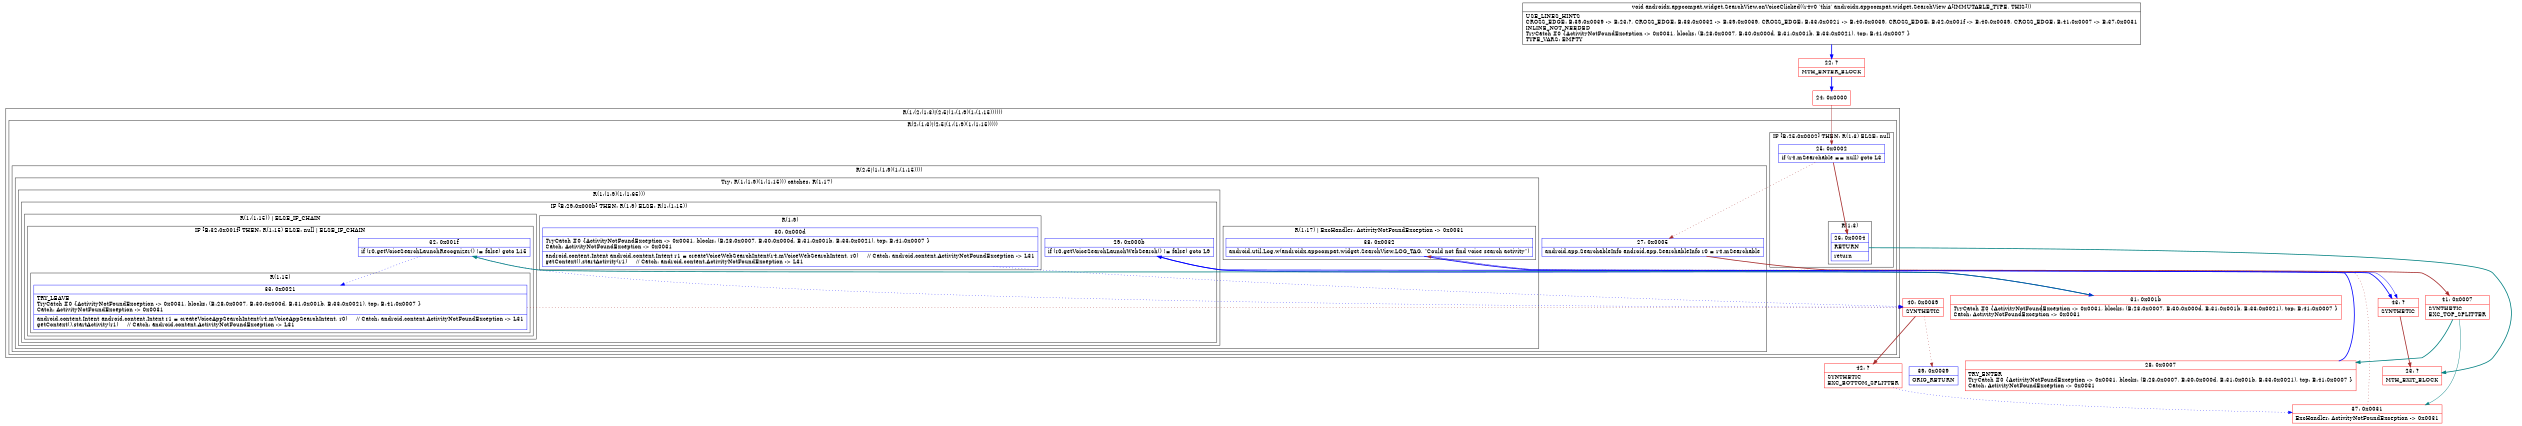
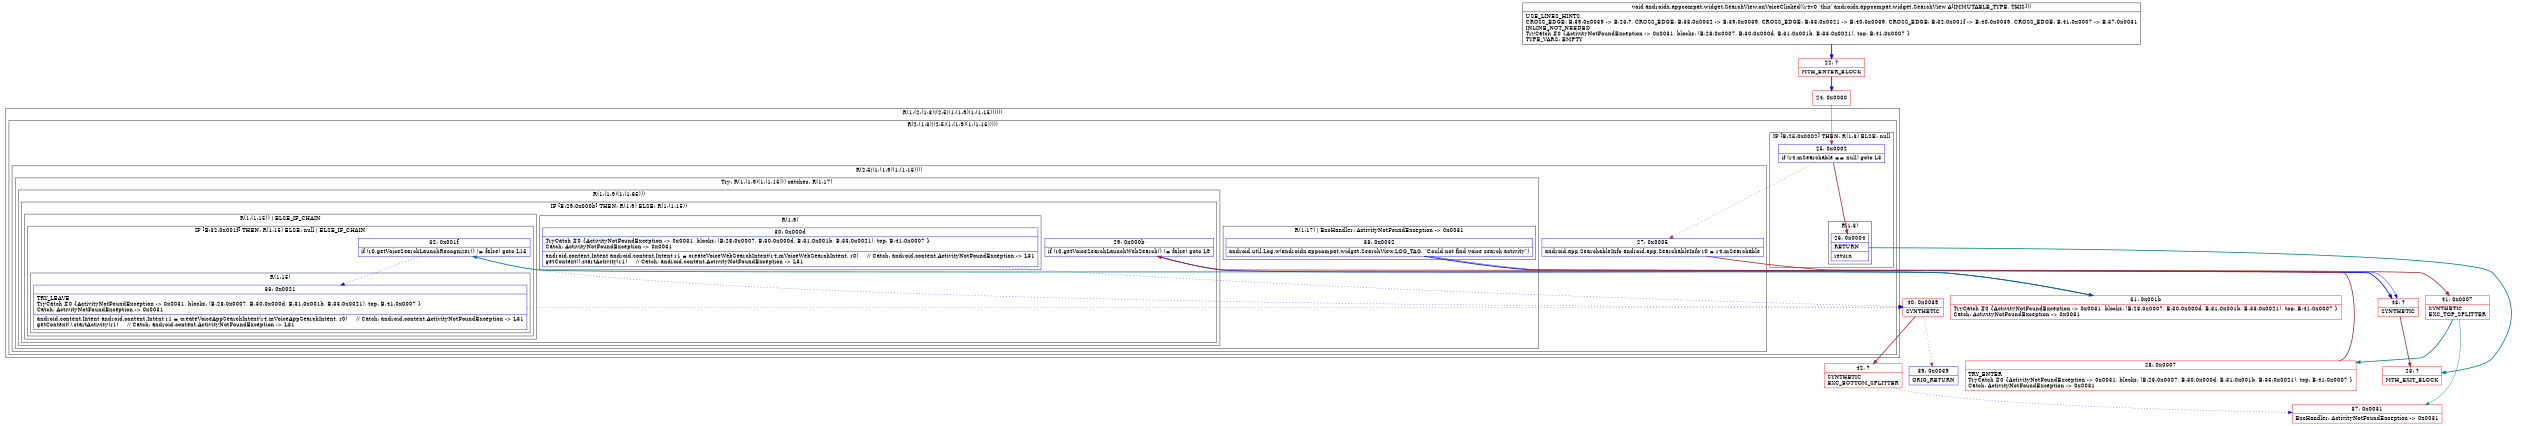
(1960, 270) -> none
(1800, 271) -> (1800, 271)
